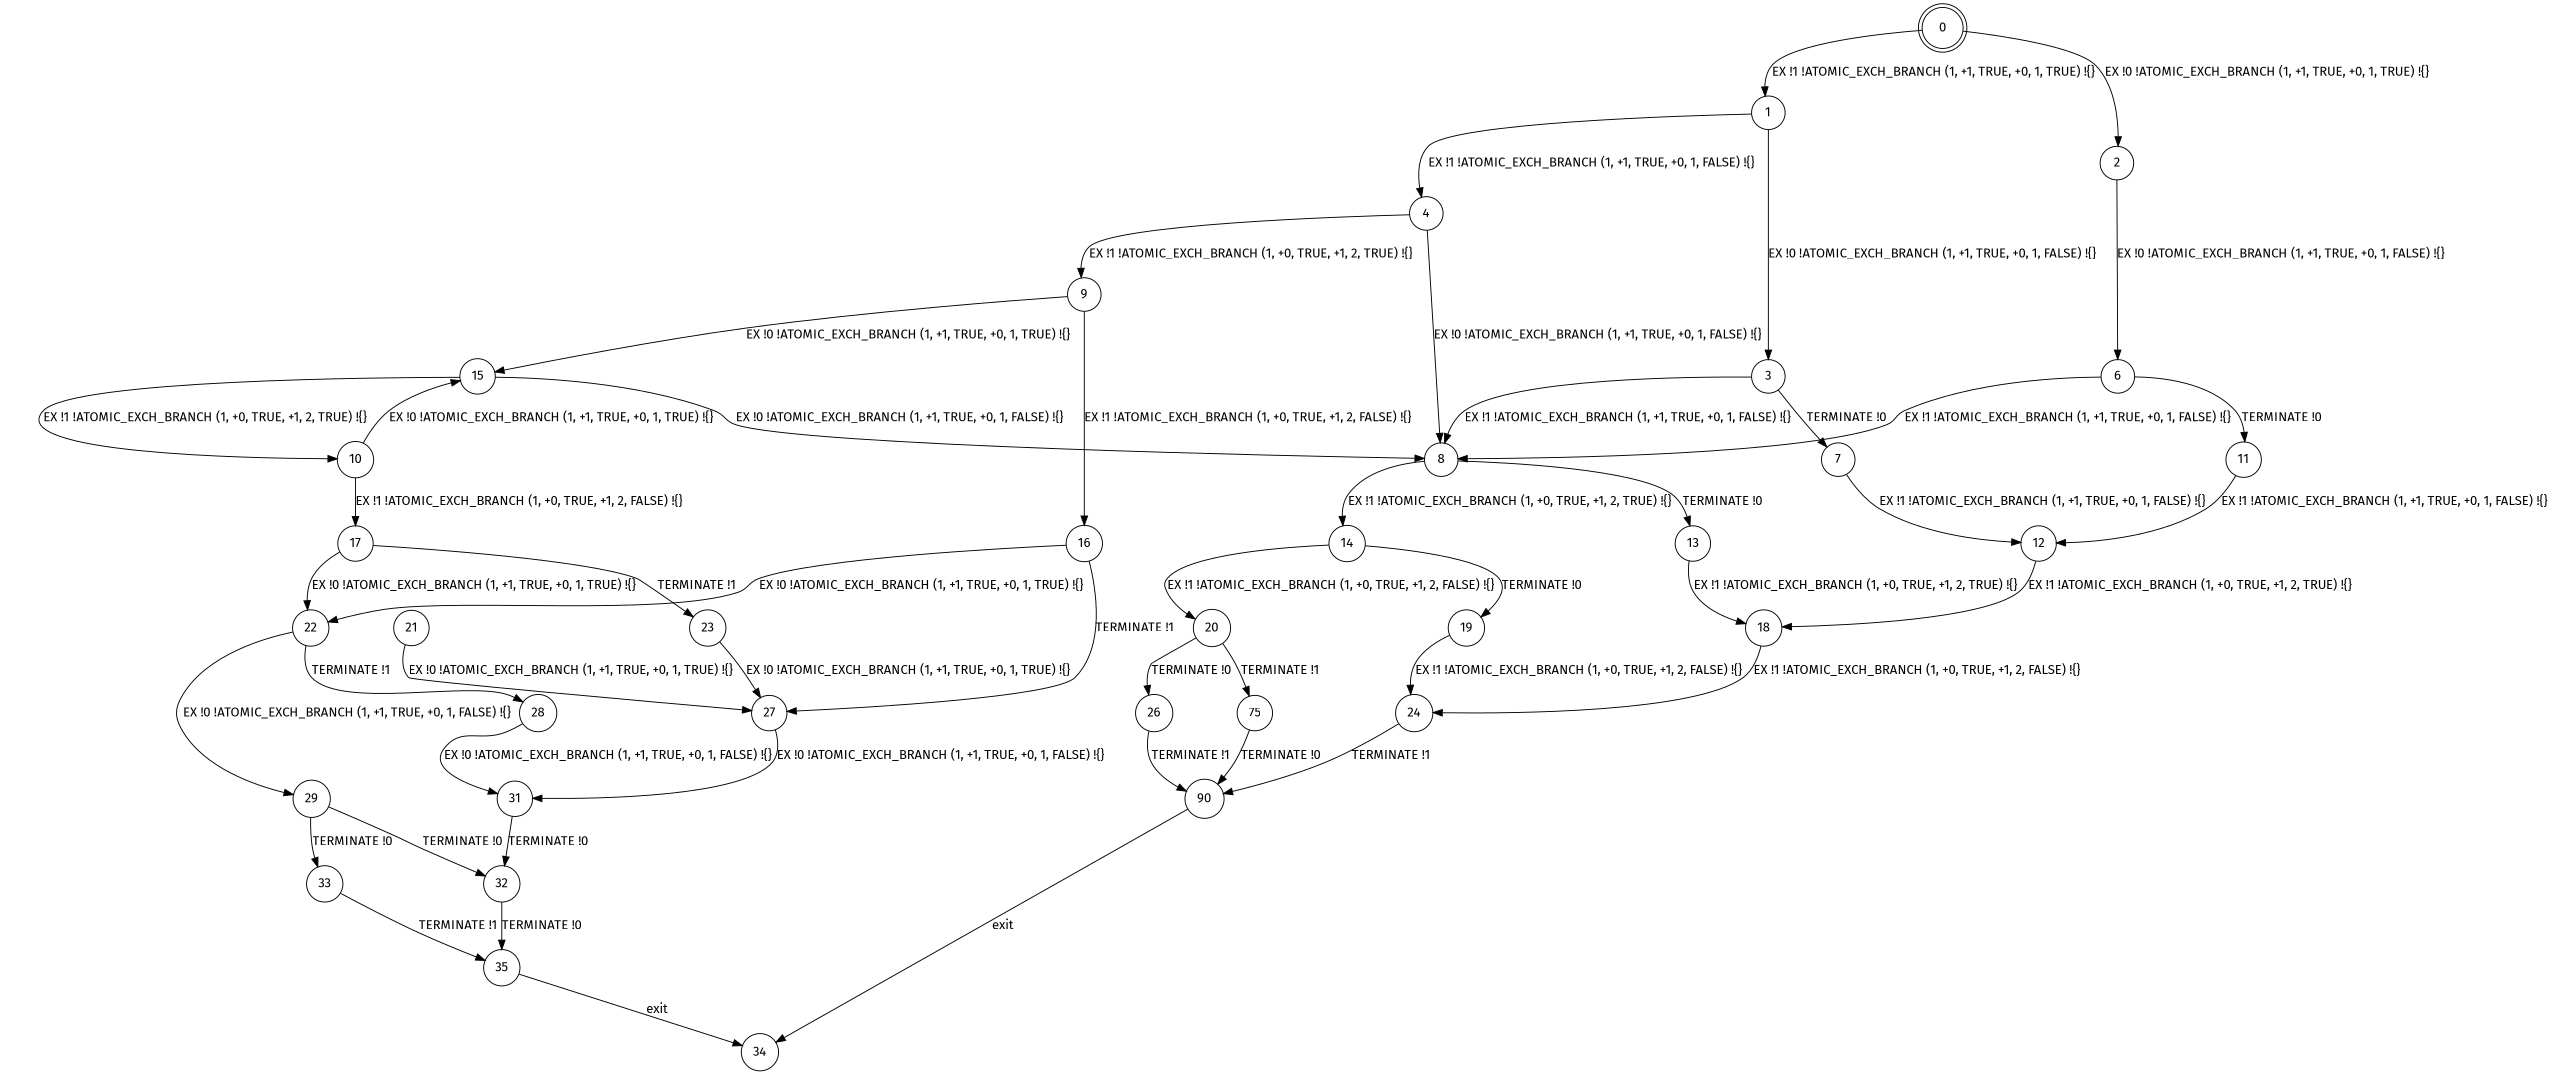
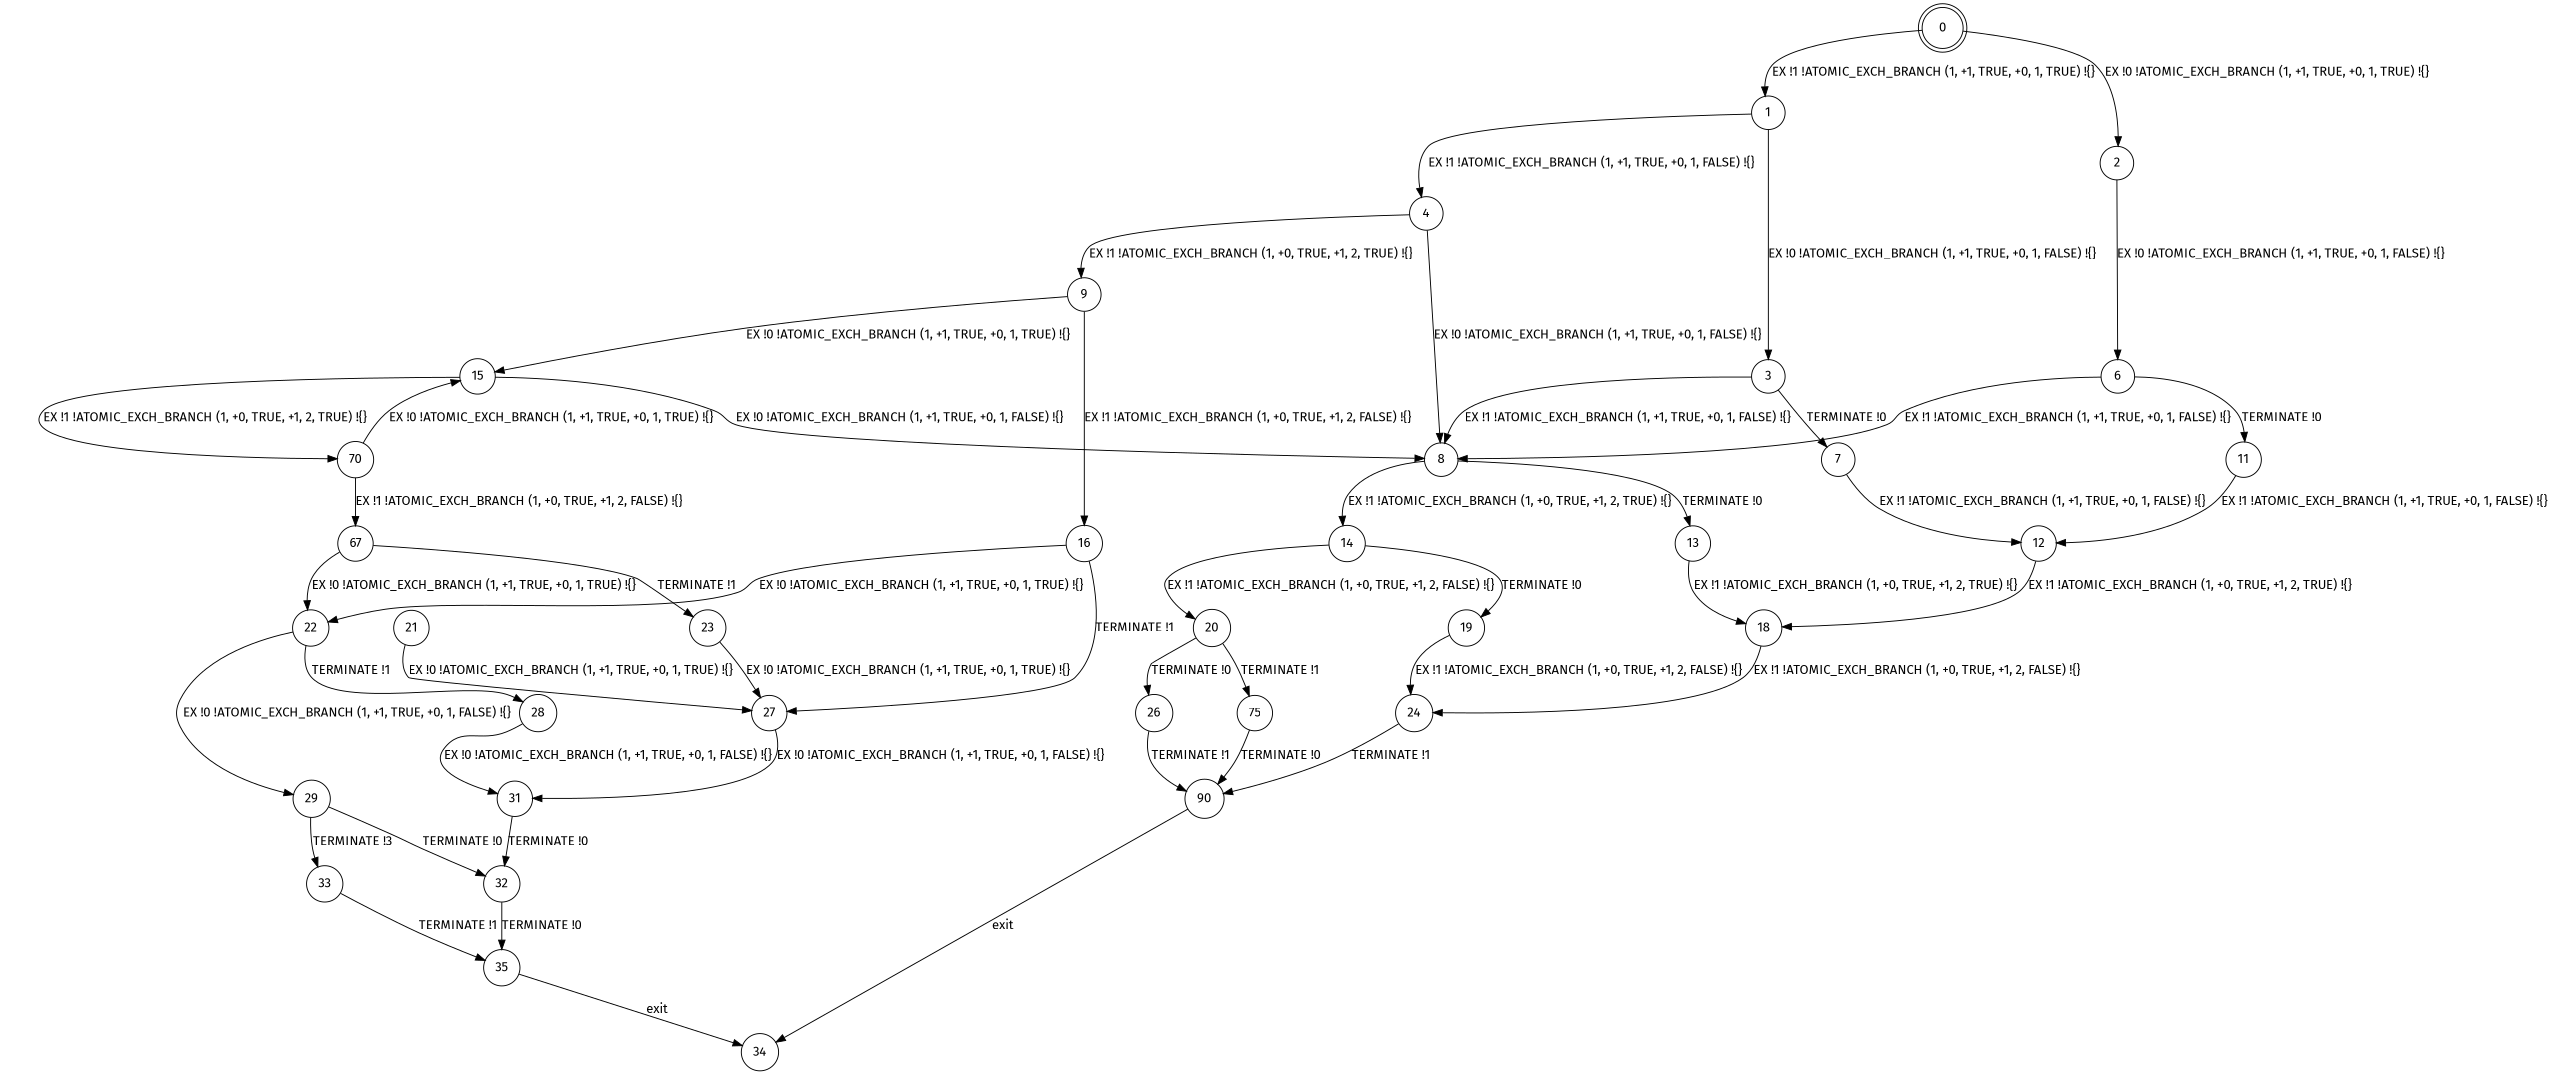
(355, 460) -> (355, 460)
(355, 544) -> (355, 544)
(353, 842) -> (353, 842)
